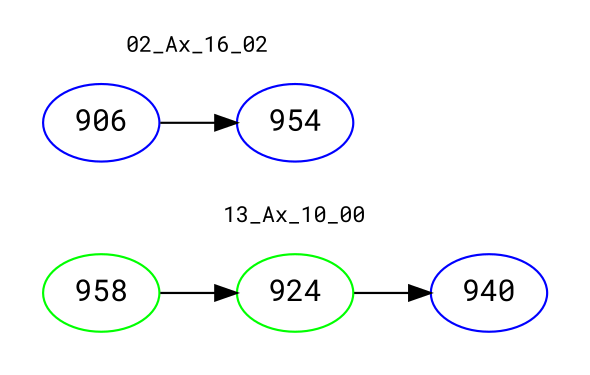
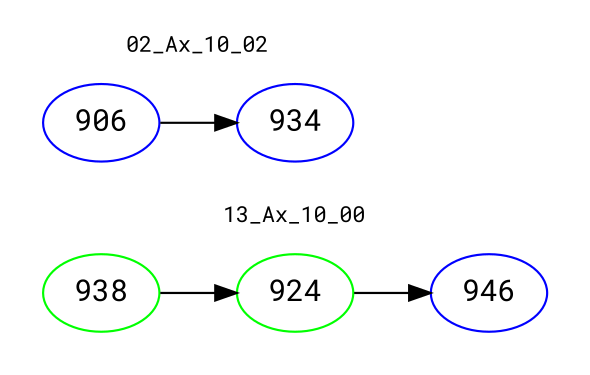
(198, 46) -> (198, 46)
(295, 123) -> (295, 123)
(101, 293) -> (101, 293)
(489, 293) -> (489, 293)
